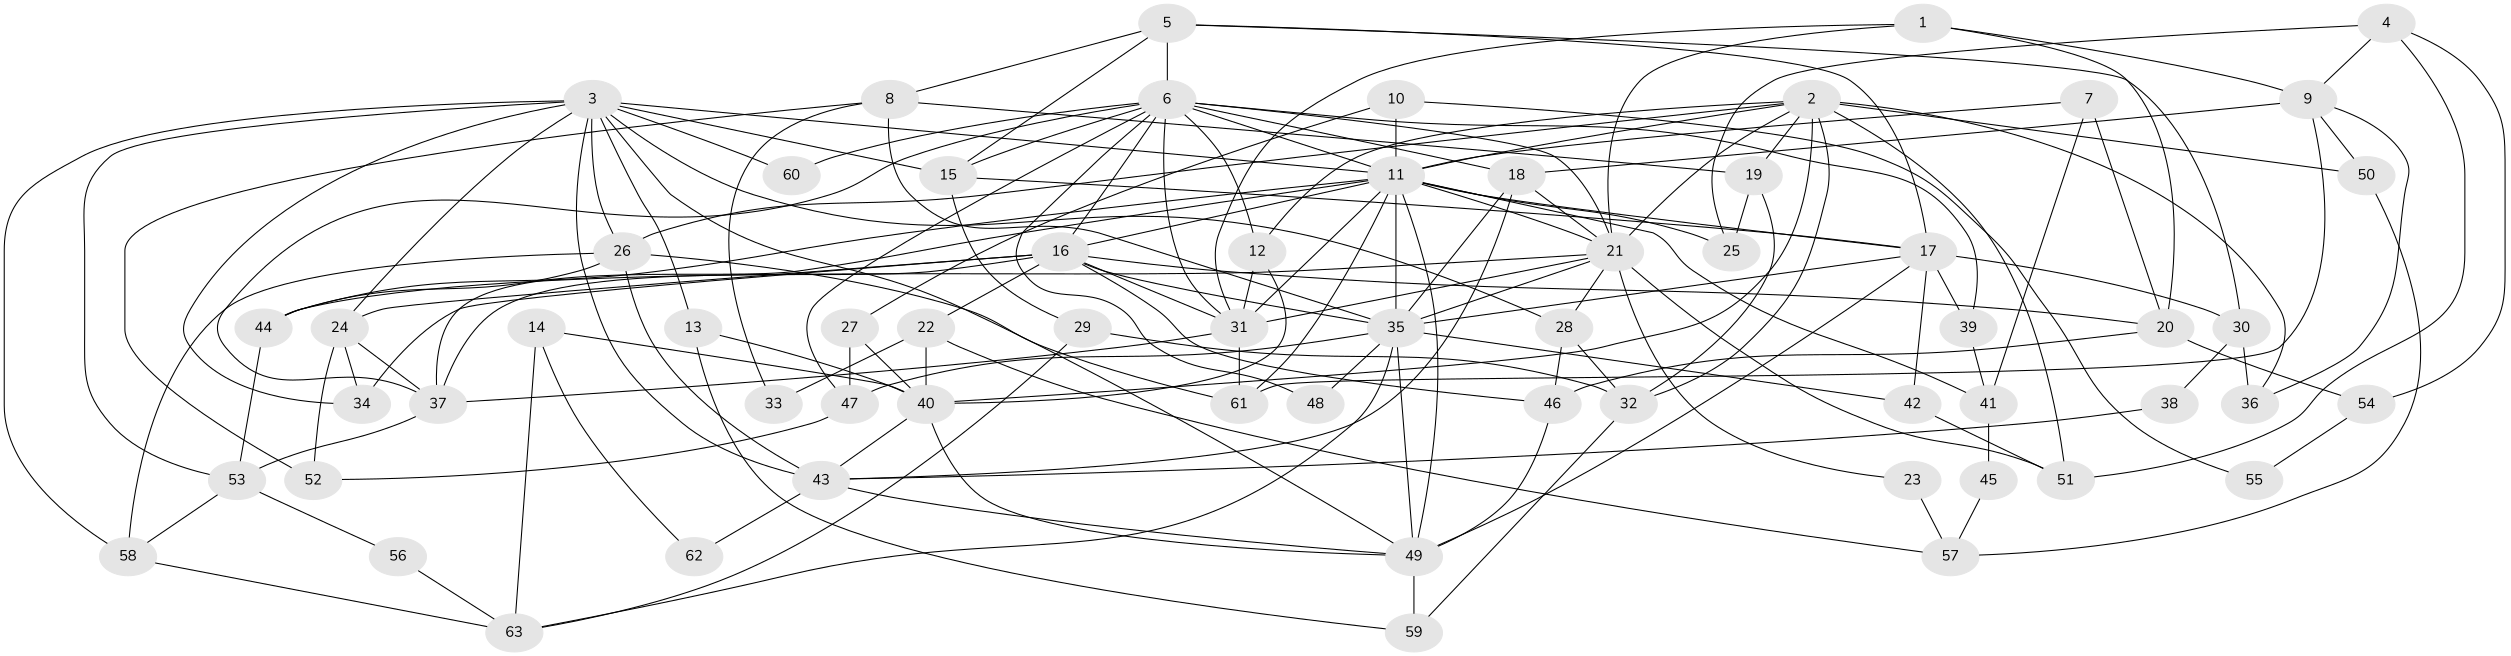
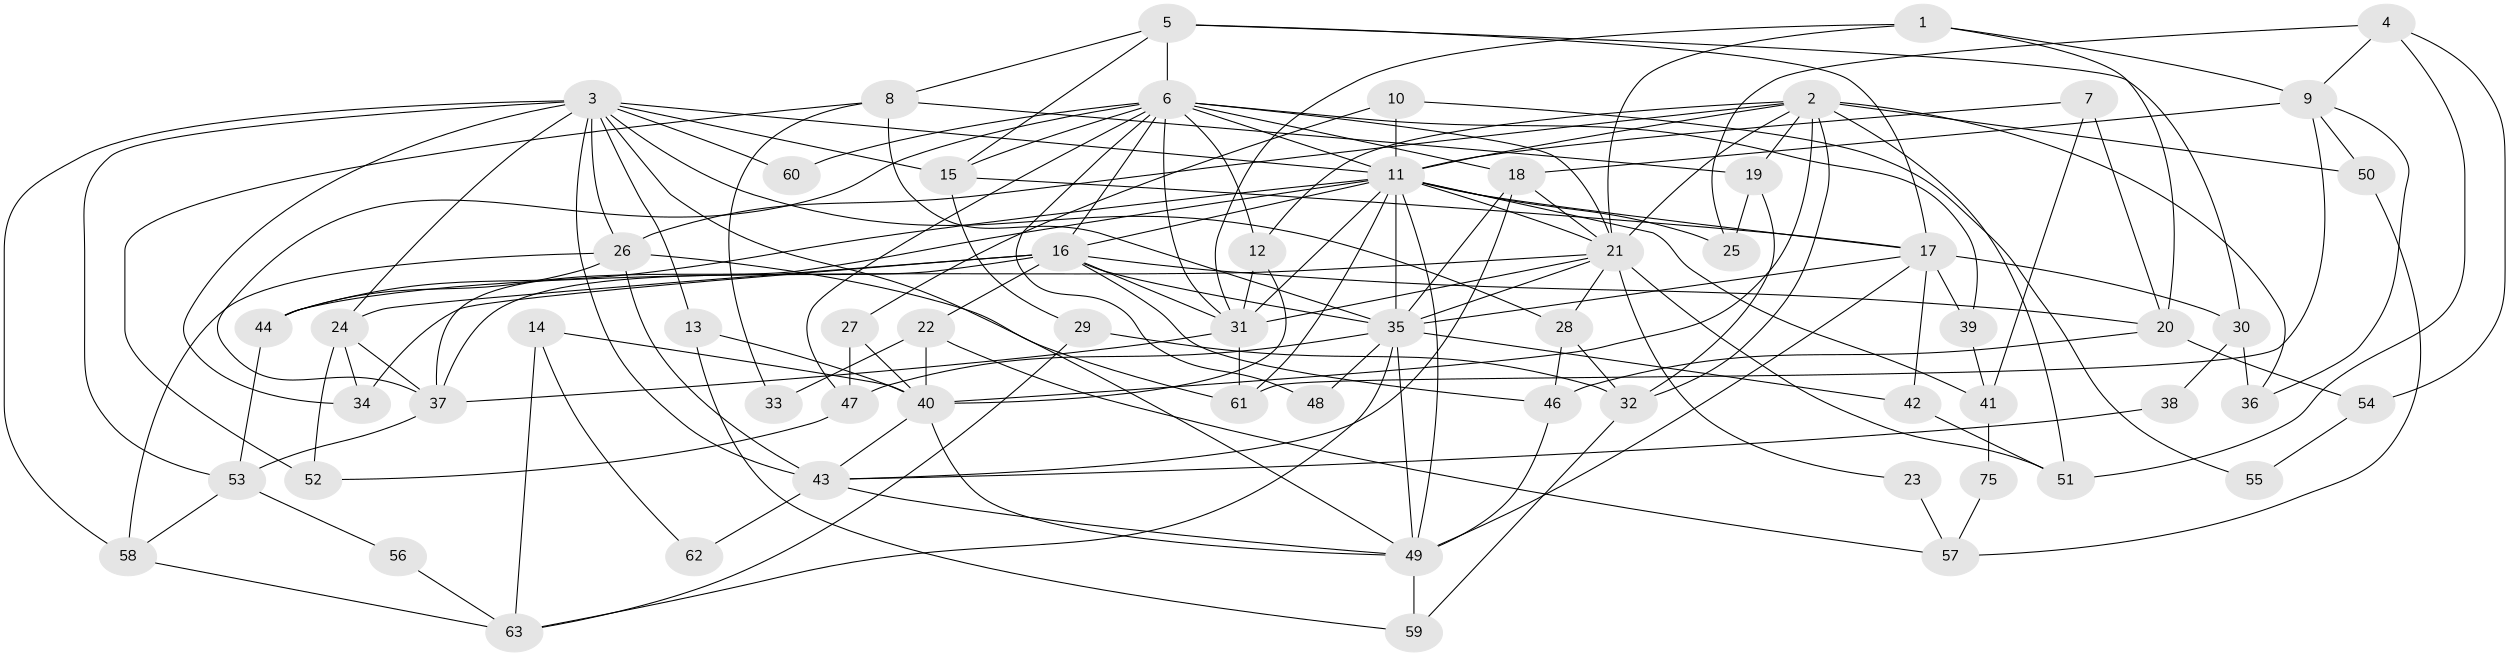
(1989, 480) -> (1989, 480)
